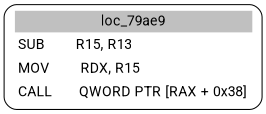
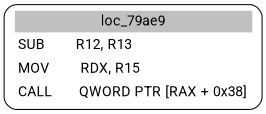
(76, 45) -> (76, 45)
